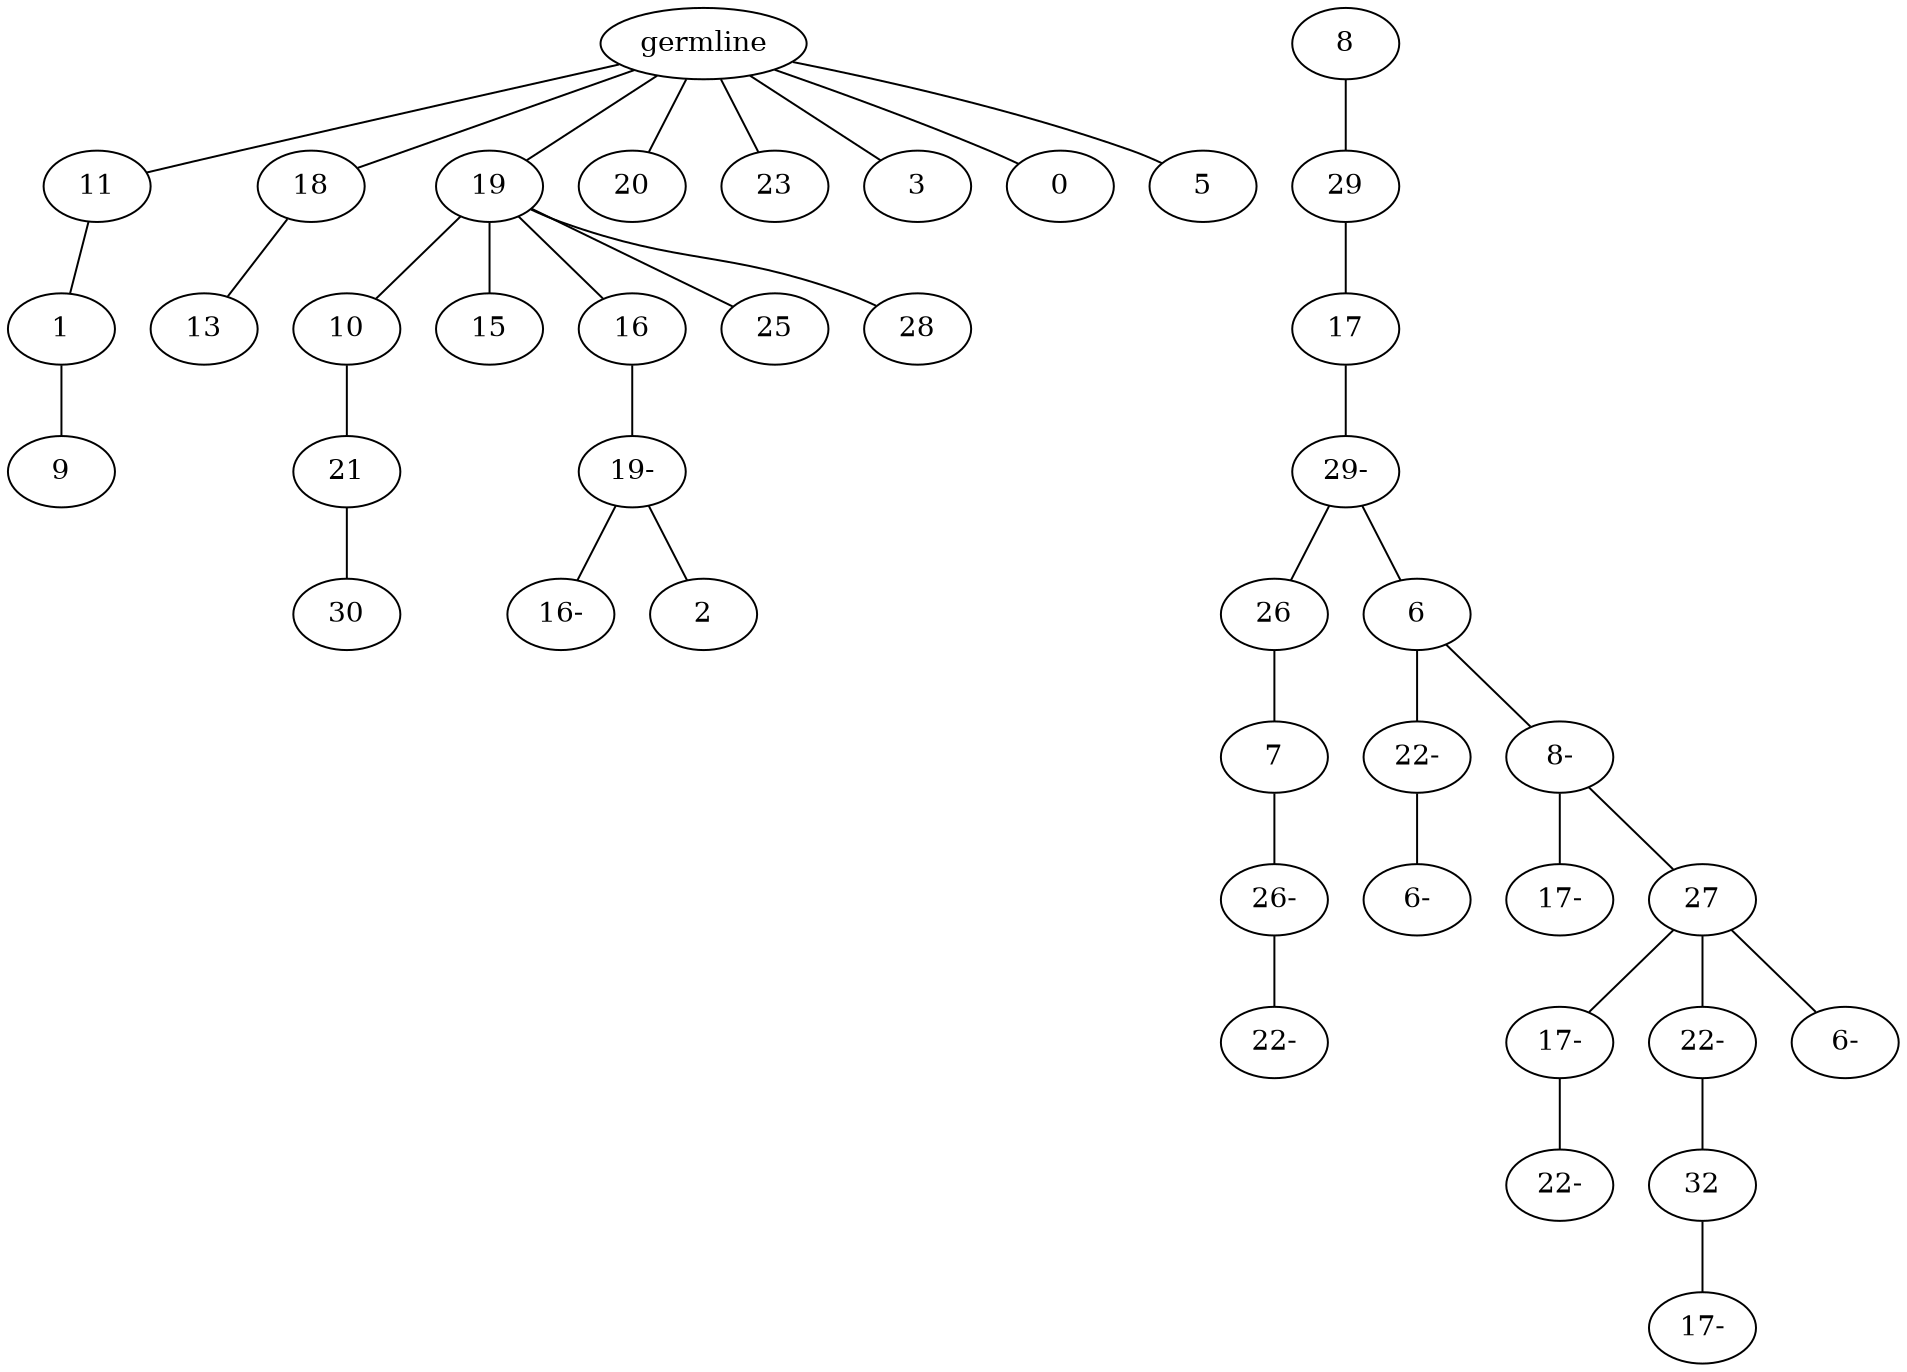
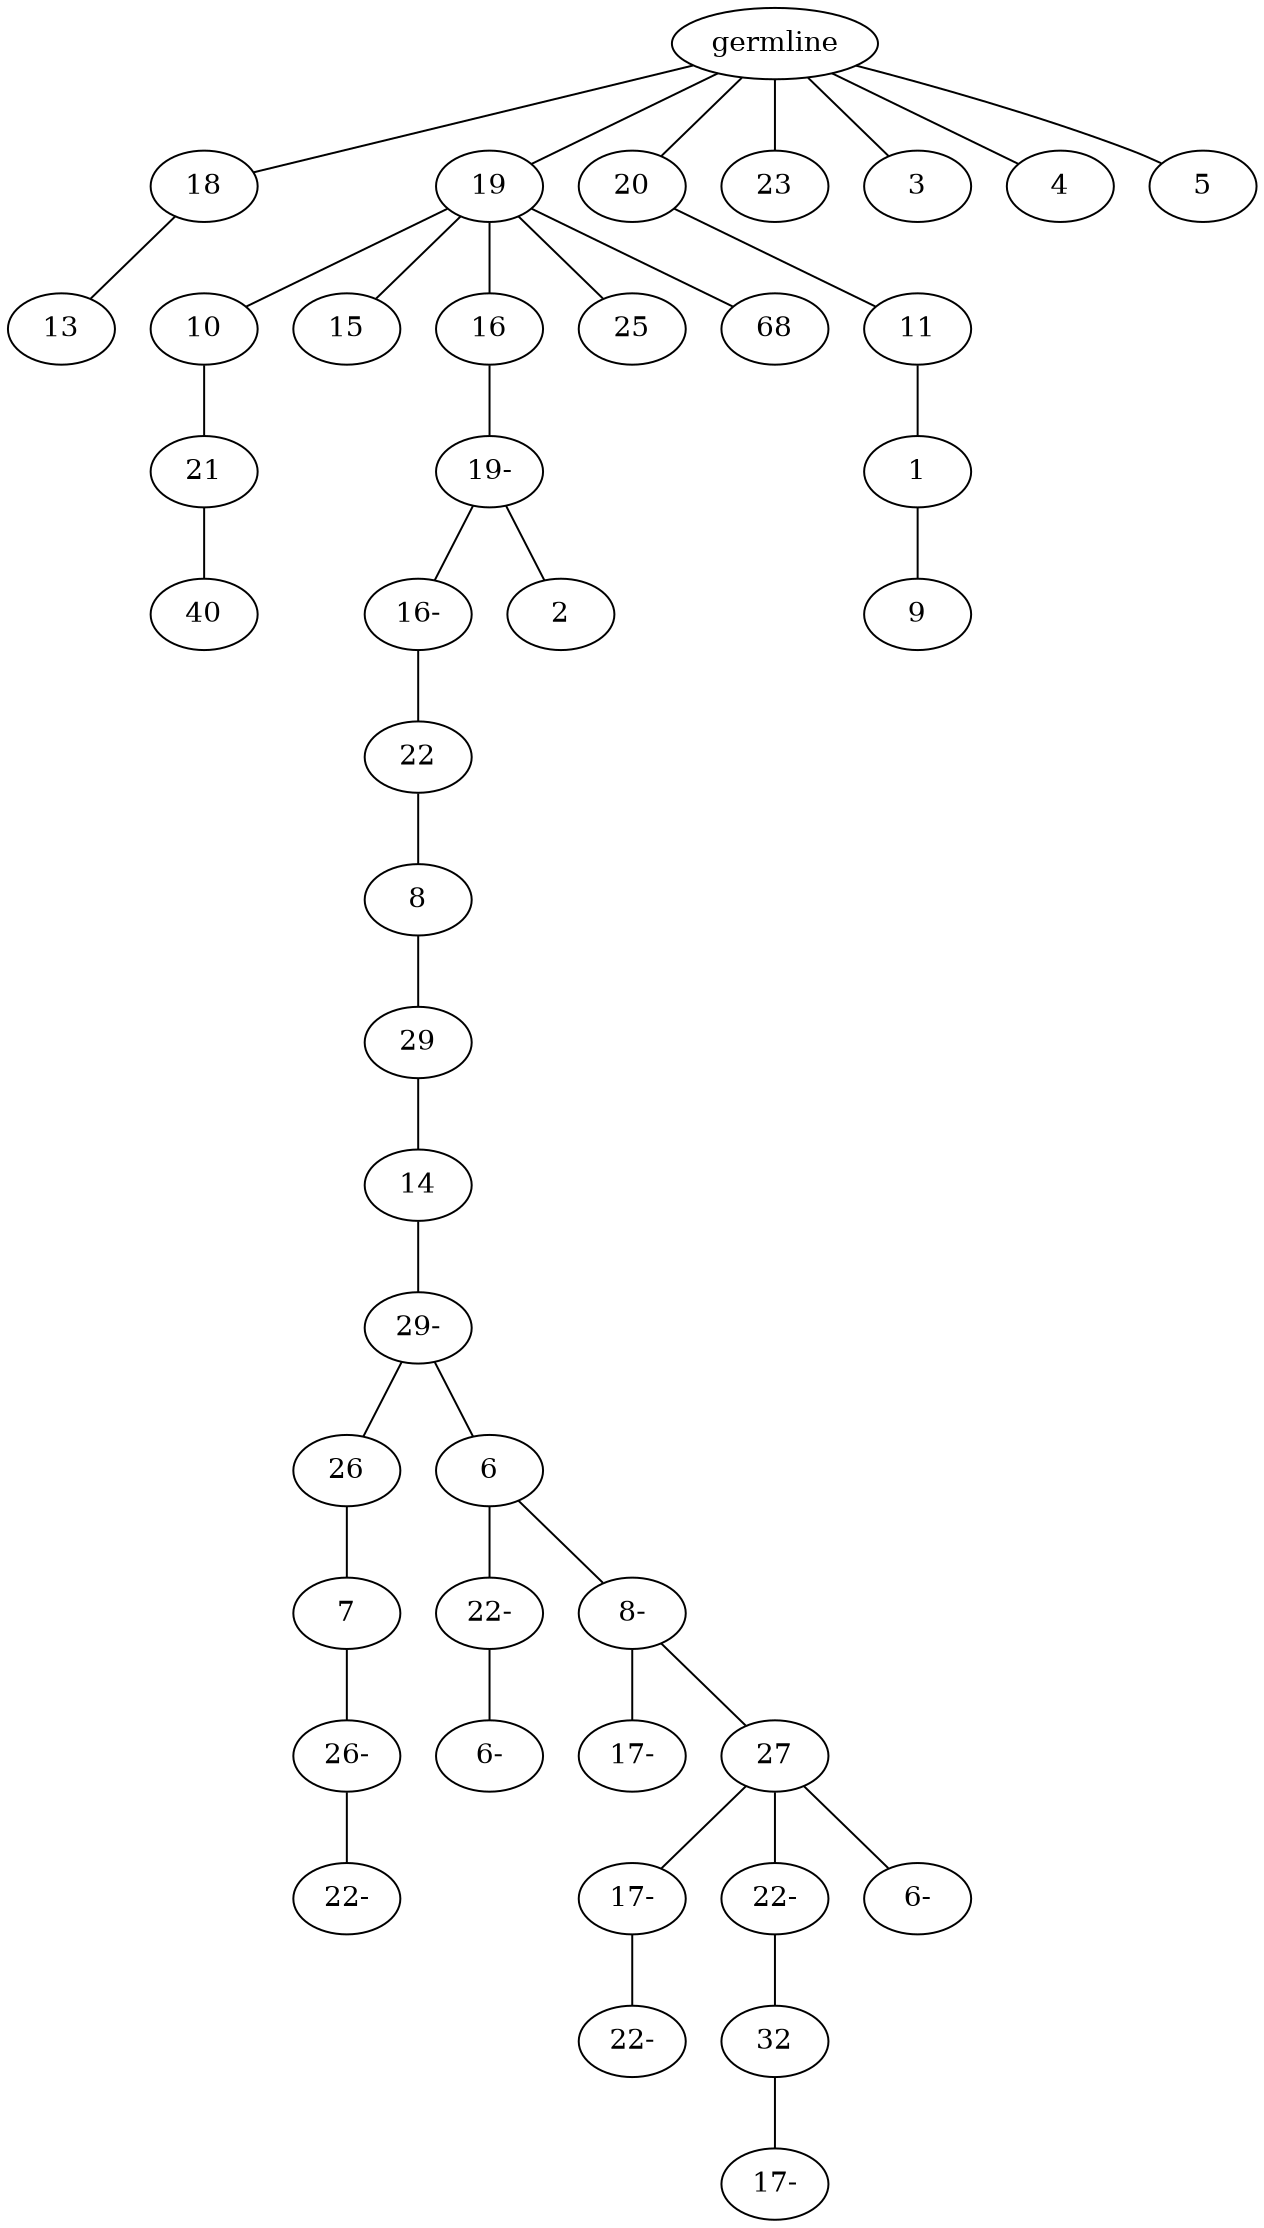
(383, 118) -> (775, 258)
(1060, 186) -> (1060, 186)
(918, 329) -> (775, 329)
(1346, 329) -> (418, 1185)
(347, 614) -> (204, 614)
none -> (418, 757)
